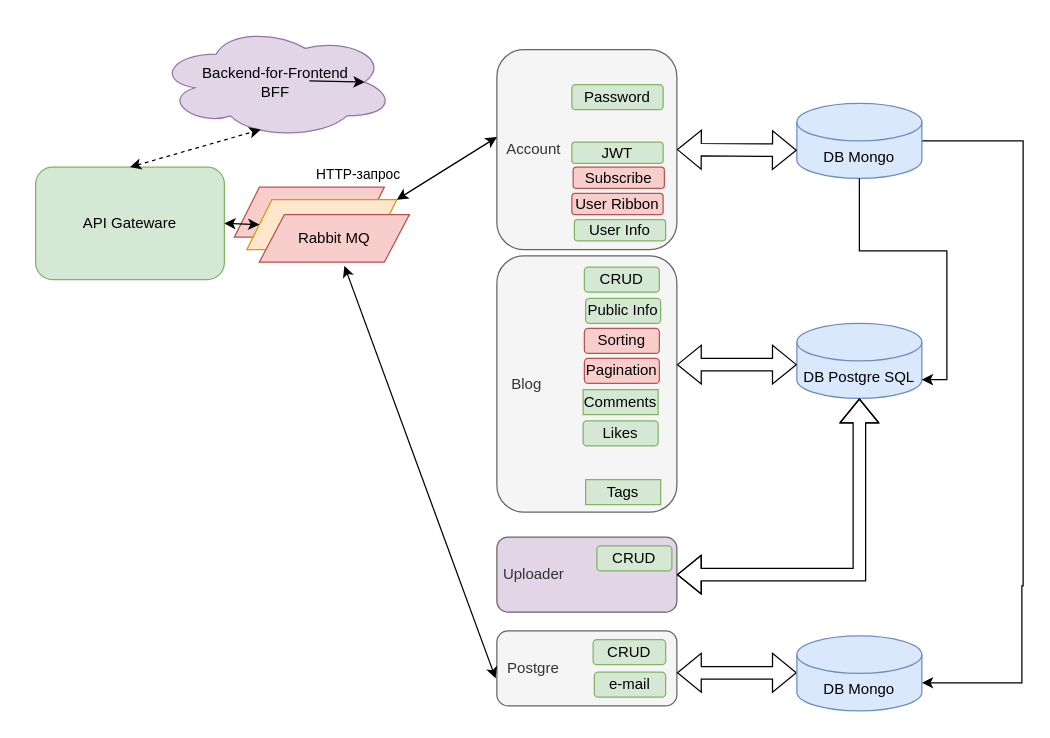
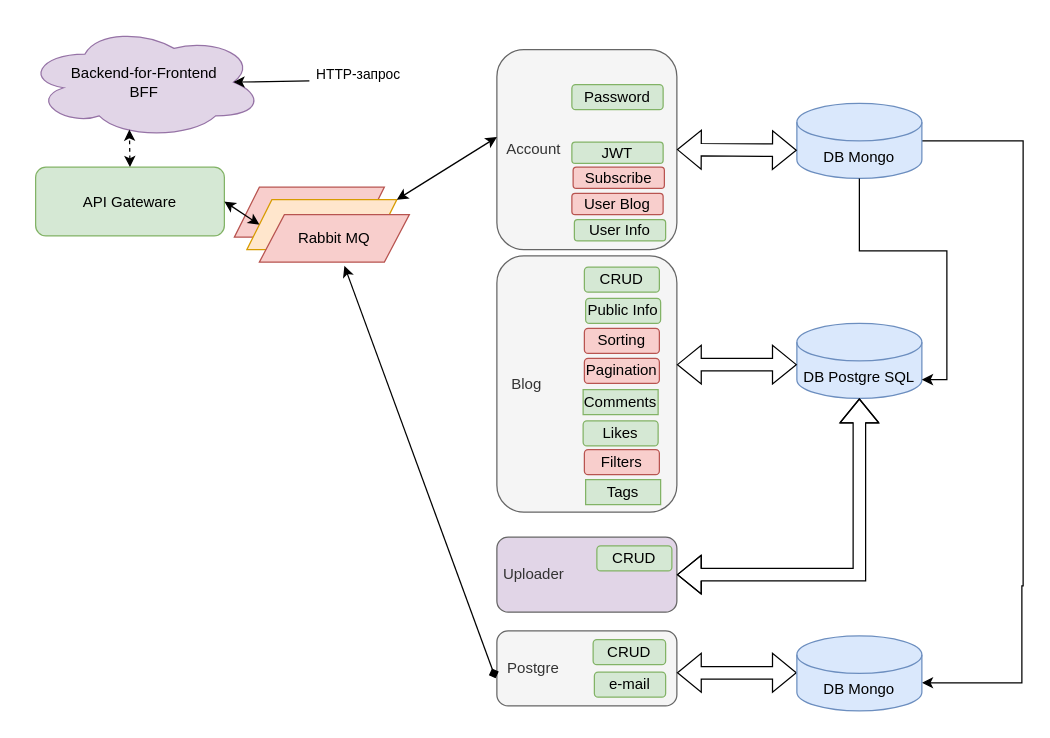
(276, 82) -> (144, 82)
(618, 204) -> (618, 204)
(130, 223) -> (130, 201)
none -> (622, 462)
(492, 669) -> (492, 668)
